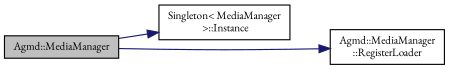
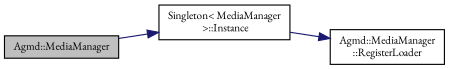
(219, 50) -> (304, 34)
